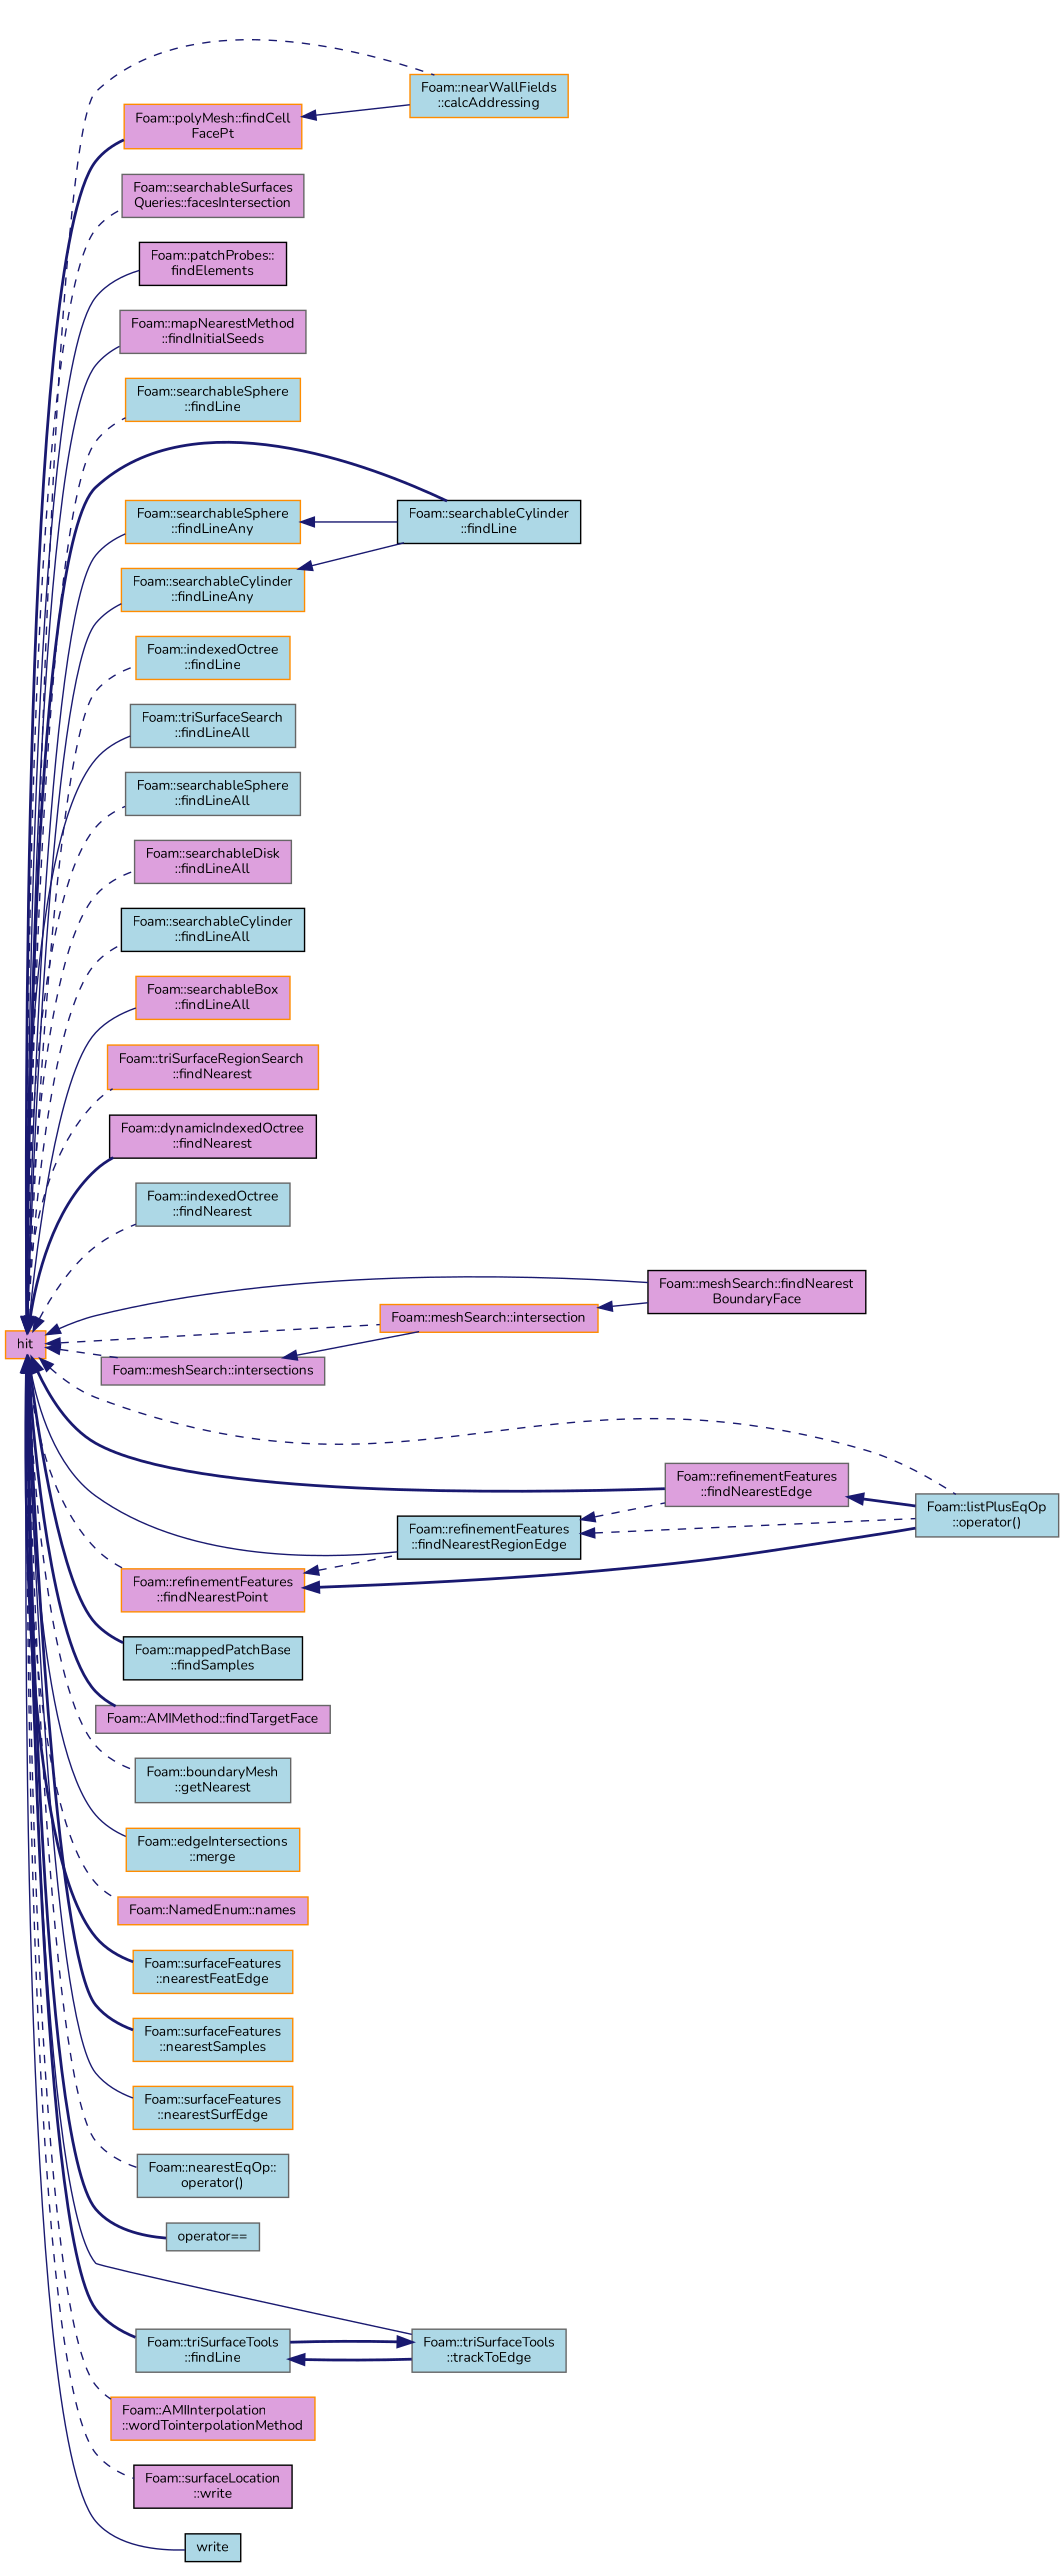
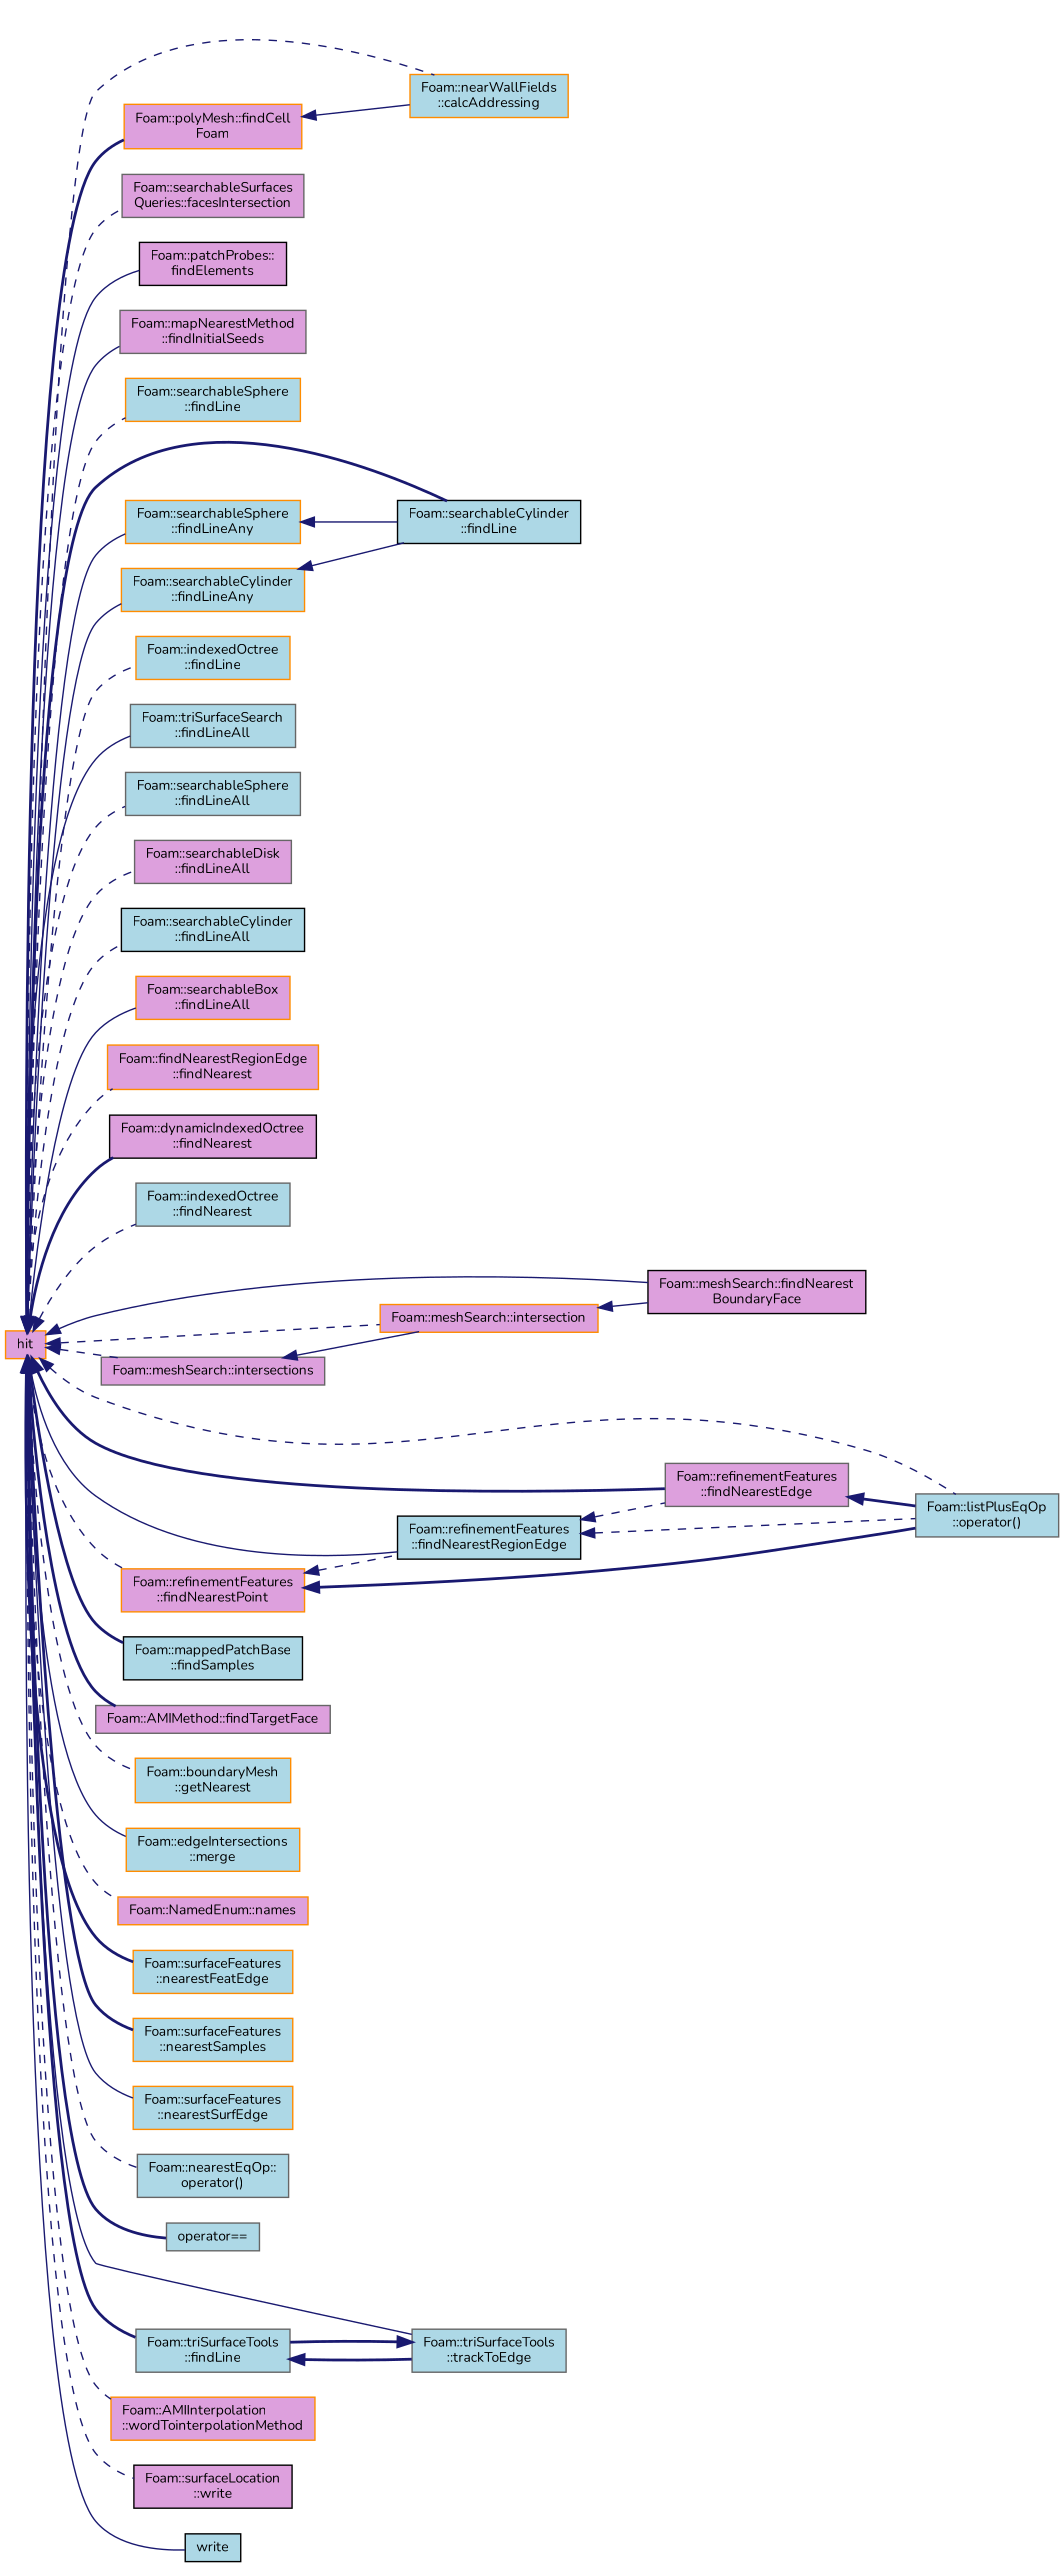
(213, 127) -> (213, 127)
(213, 1067) -> (213, 1067)
(213, 1780) -> (213, 1780)
